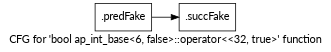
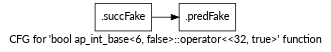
(161, 17) -> (161, 17)
